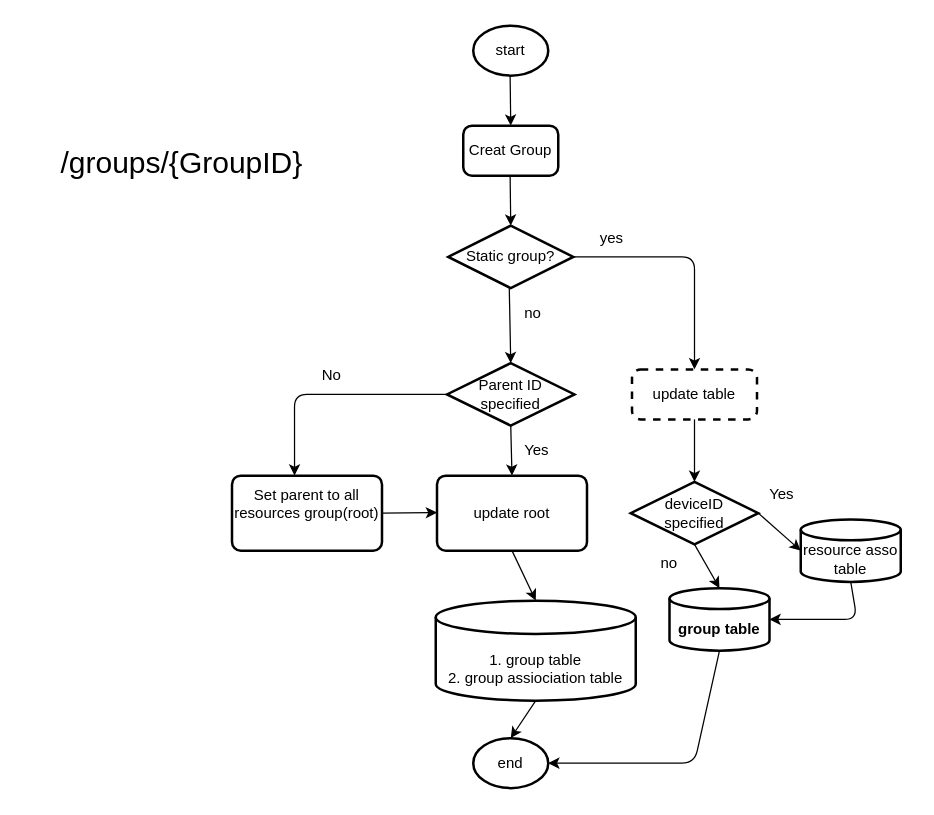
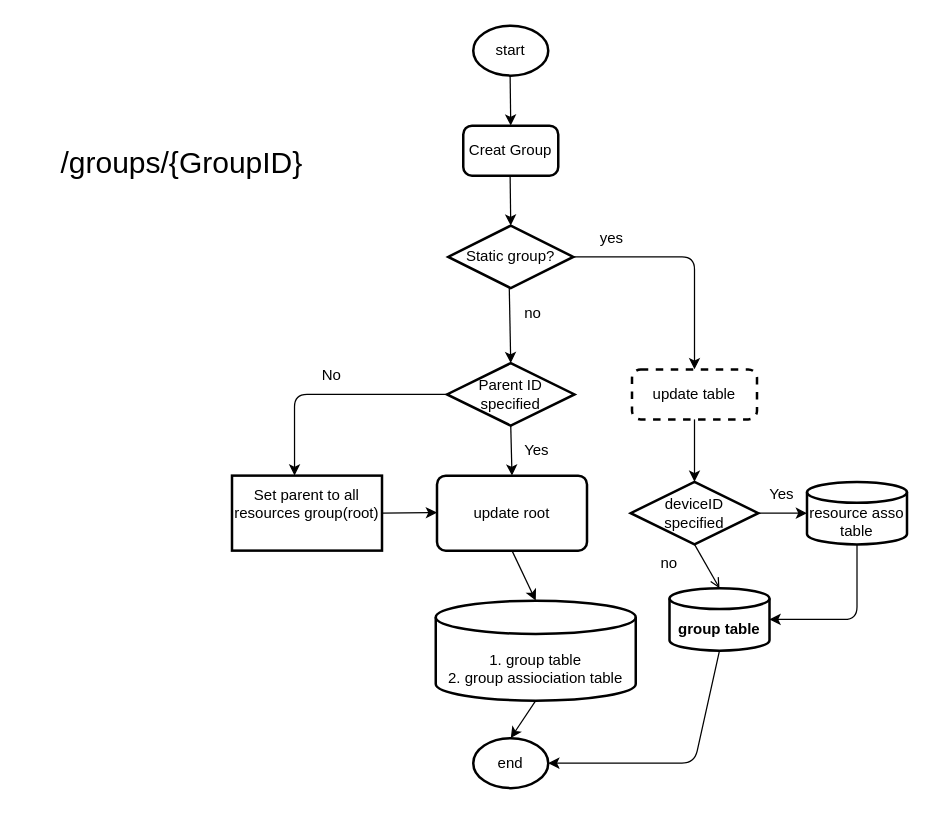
(307, 513) -> (307, 513)
(851, 551) -> (857, 513)
(714, 579) -> (716, 582)
